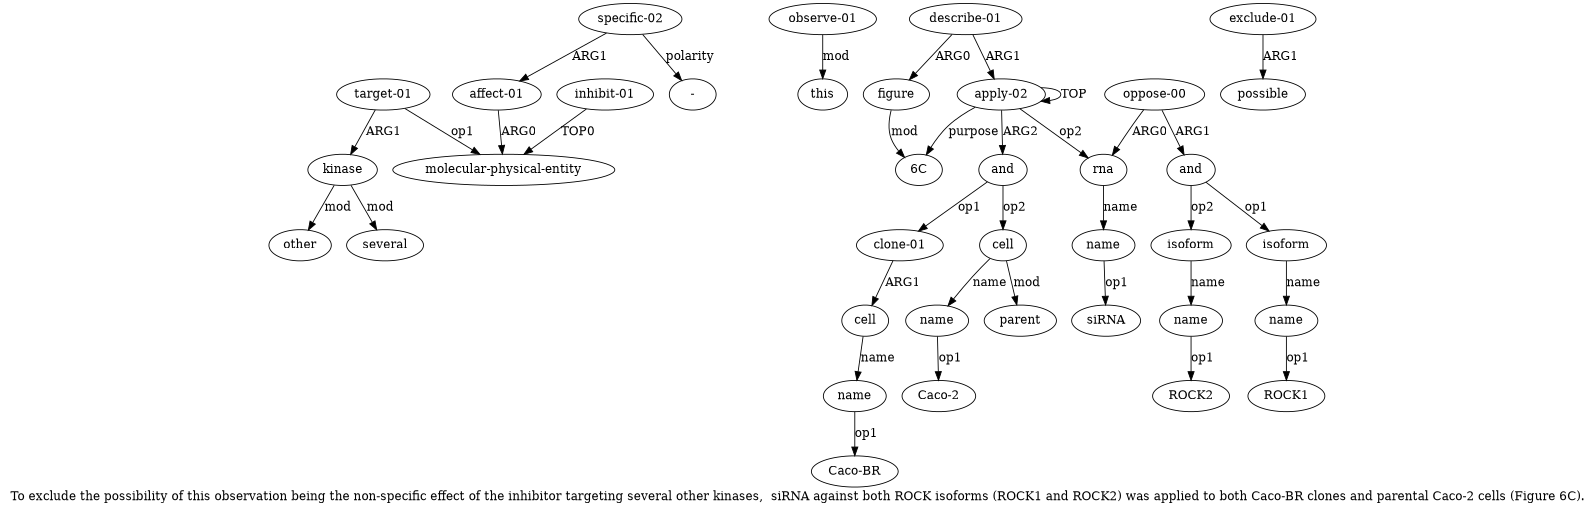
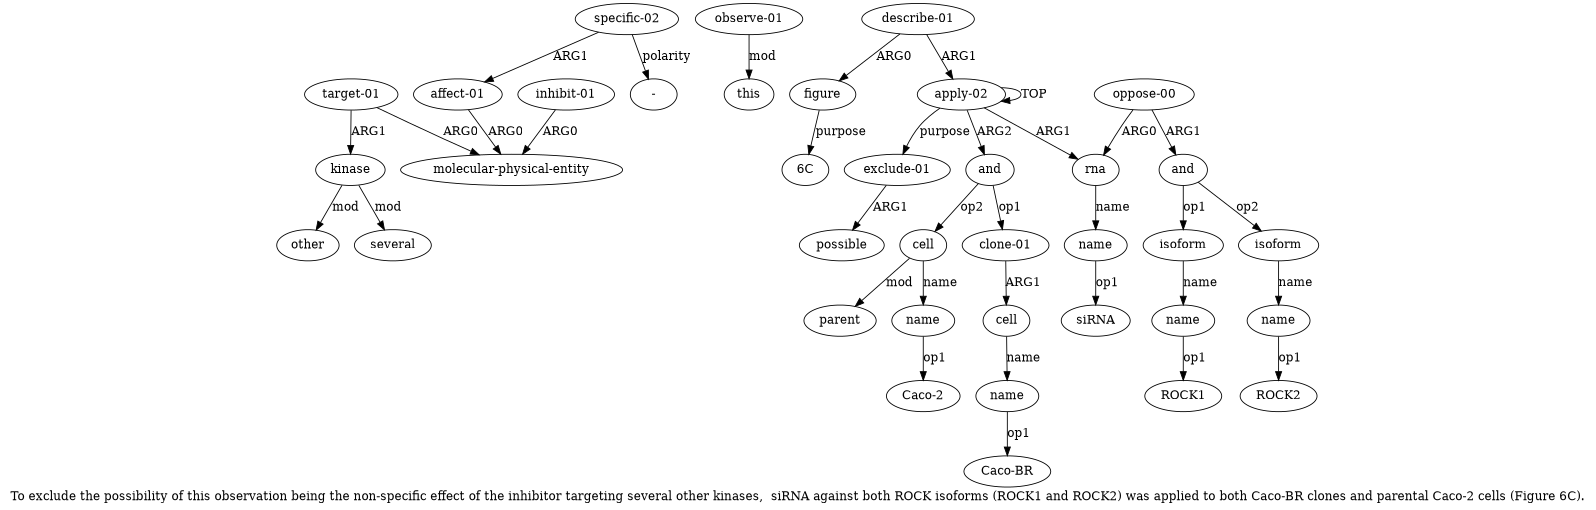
(950, 124) -> (920, 125)
(463, 132) -> (461, 132)
(578, 132) -> (561, 132)
(905, 132) -> (841, 132)
(1071, 132) -> (1054, 132)
